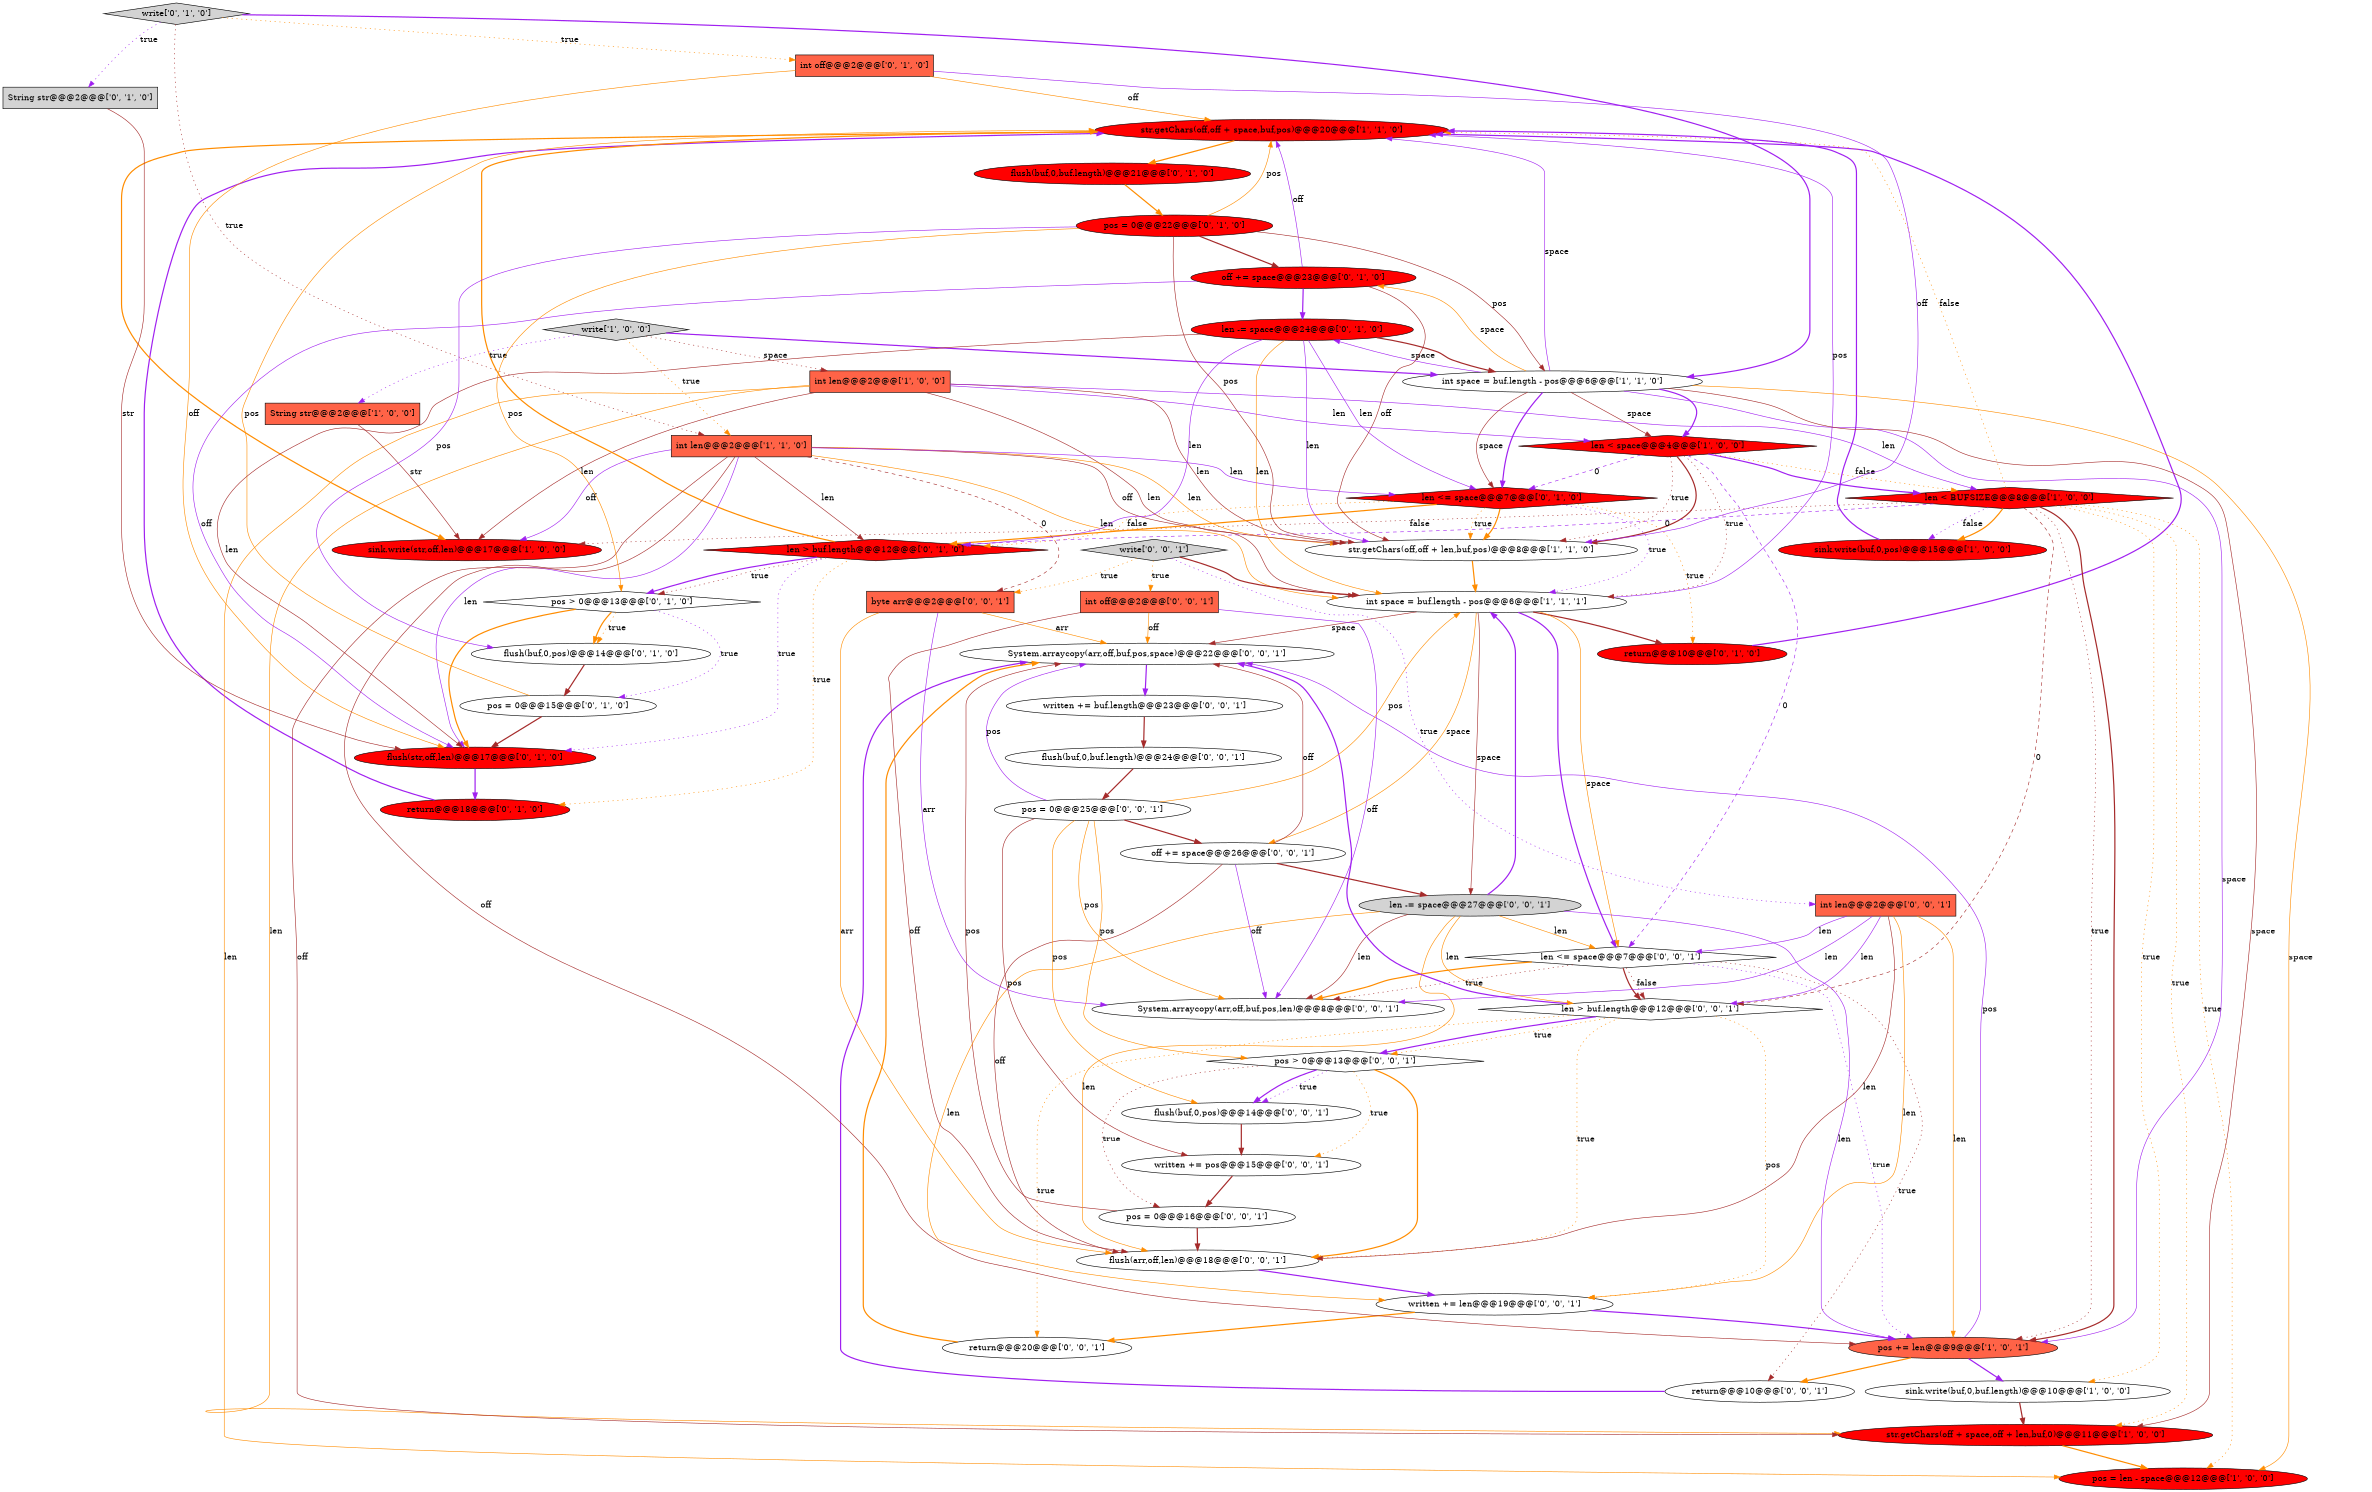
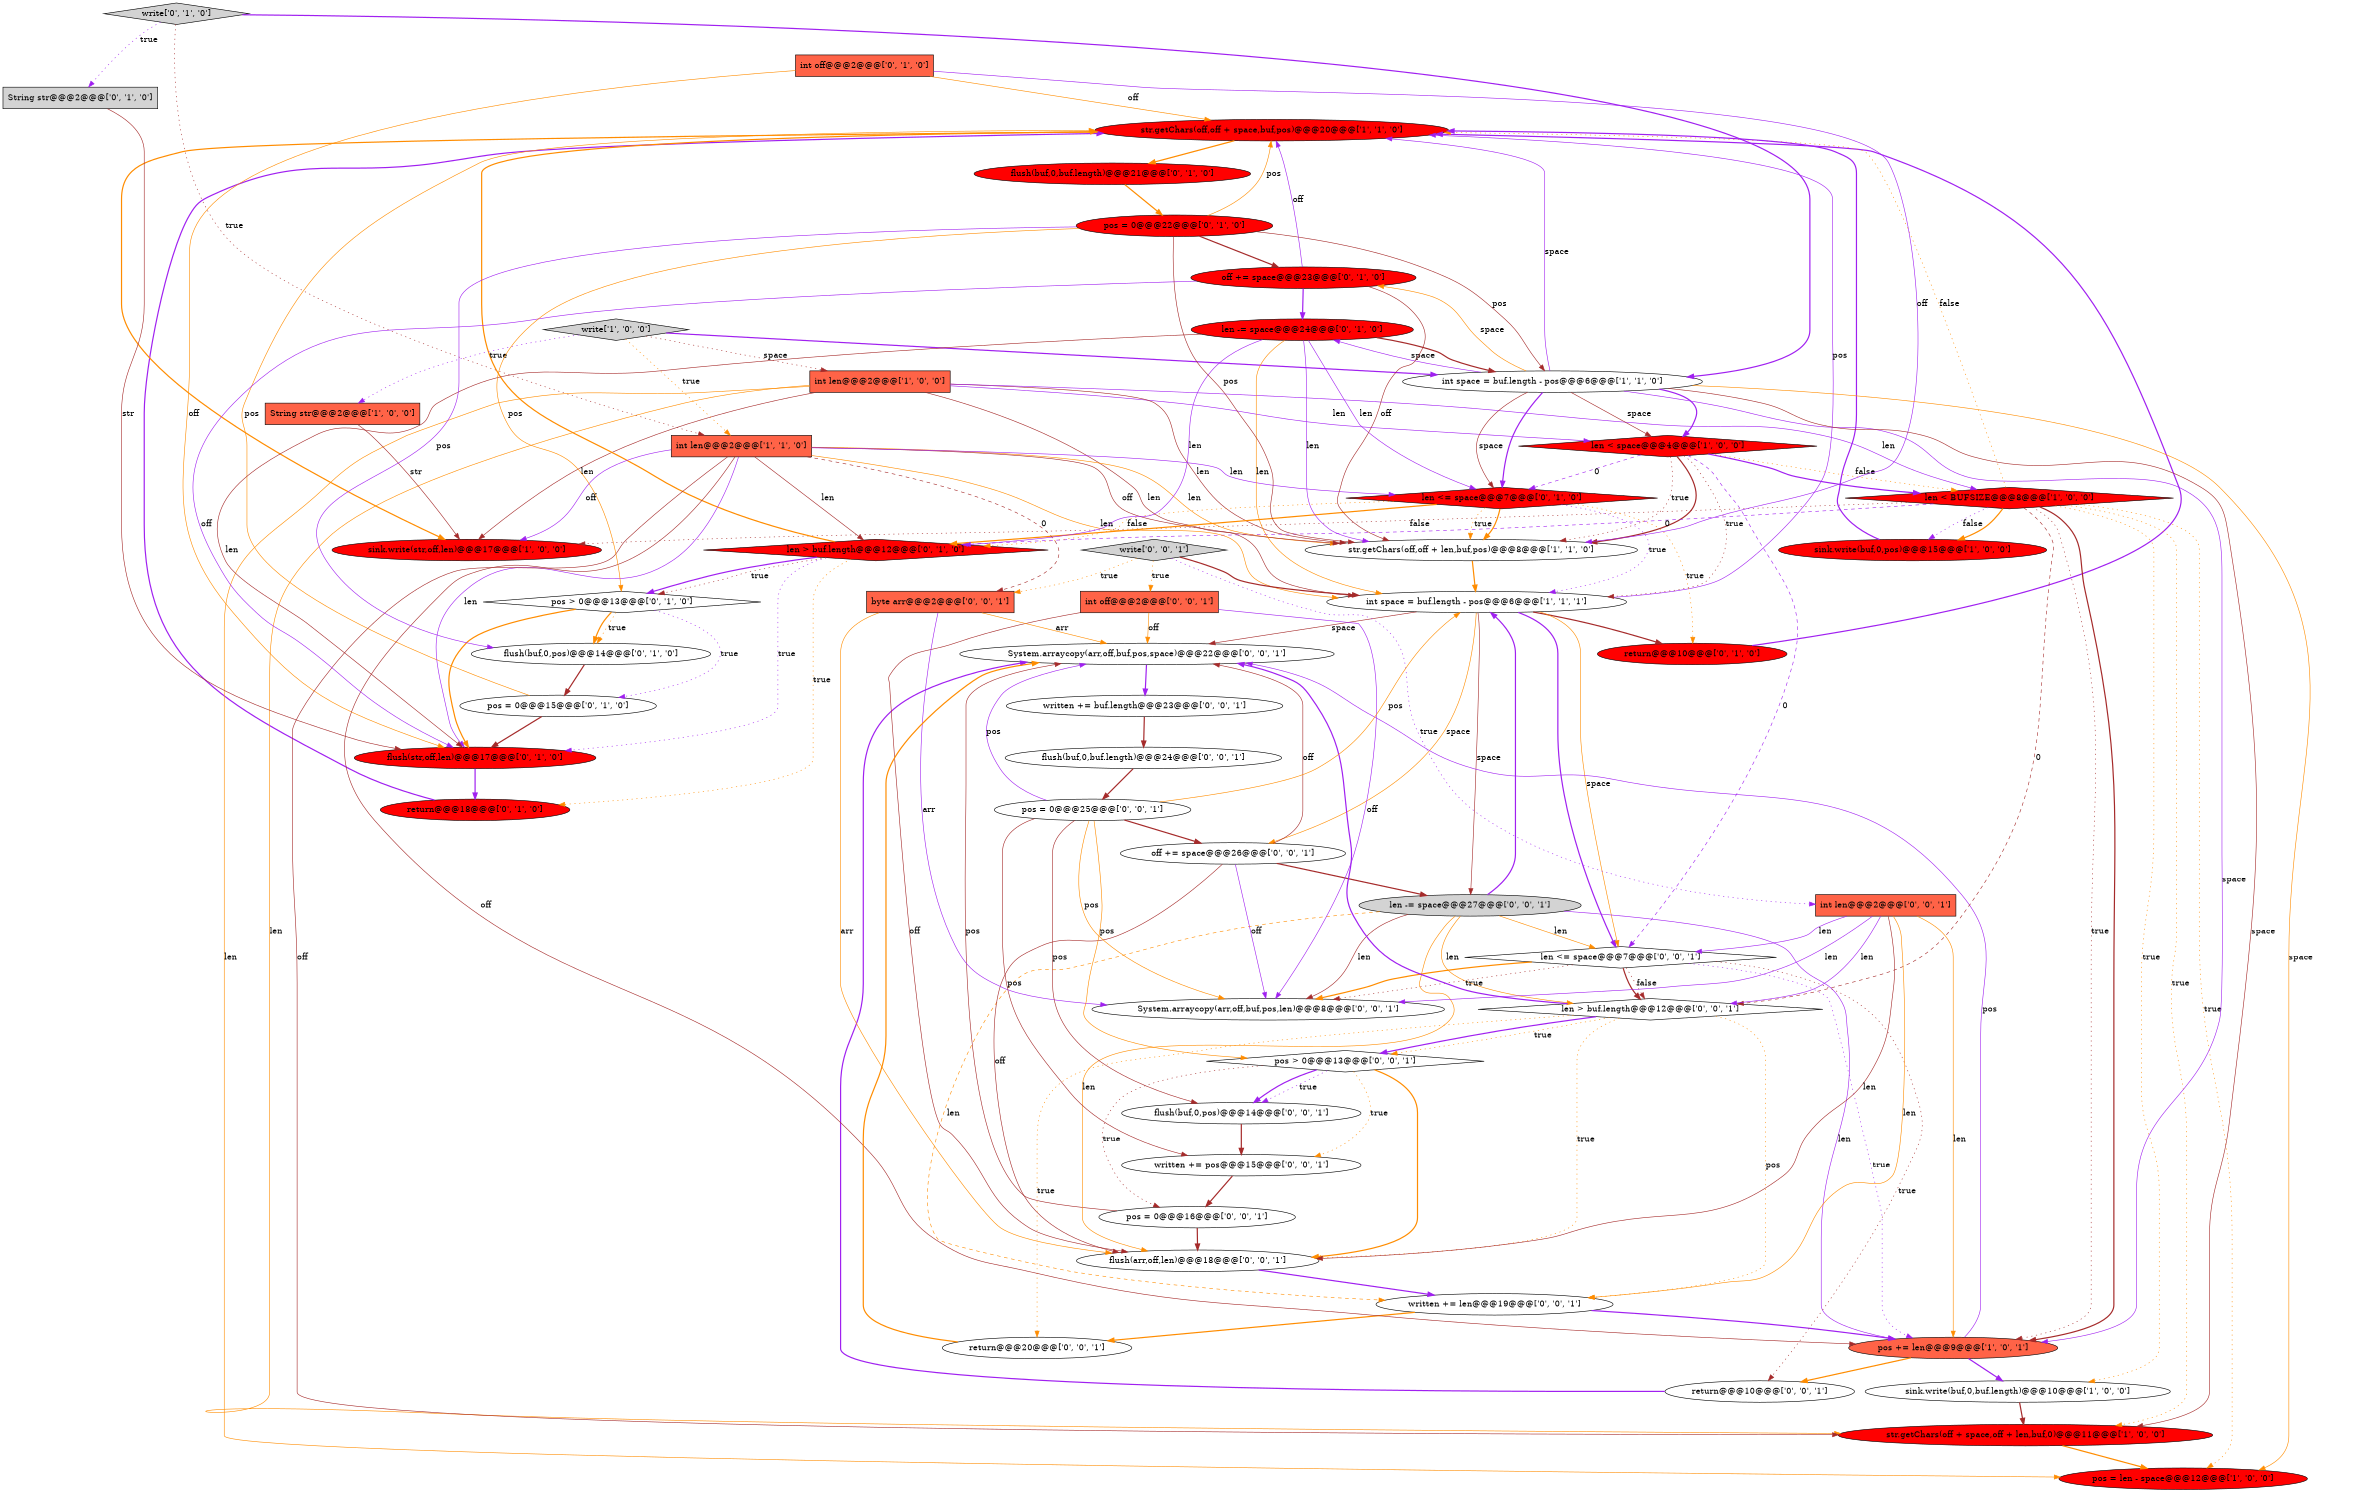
(506, 39) -> none
(1054, 995) -> (1054, 995)
(937, 1138) -> (937, 1138)
